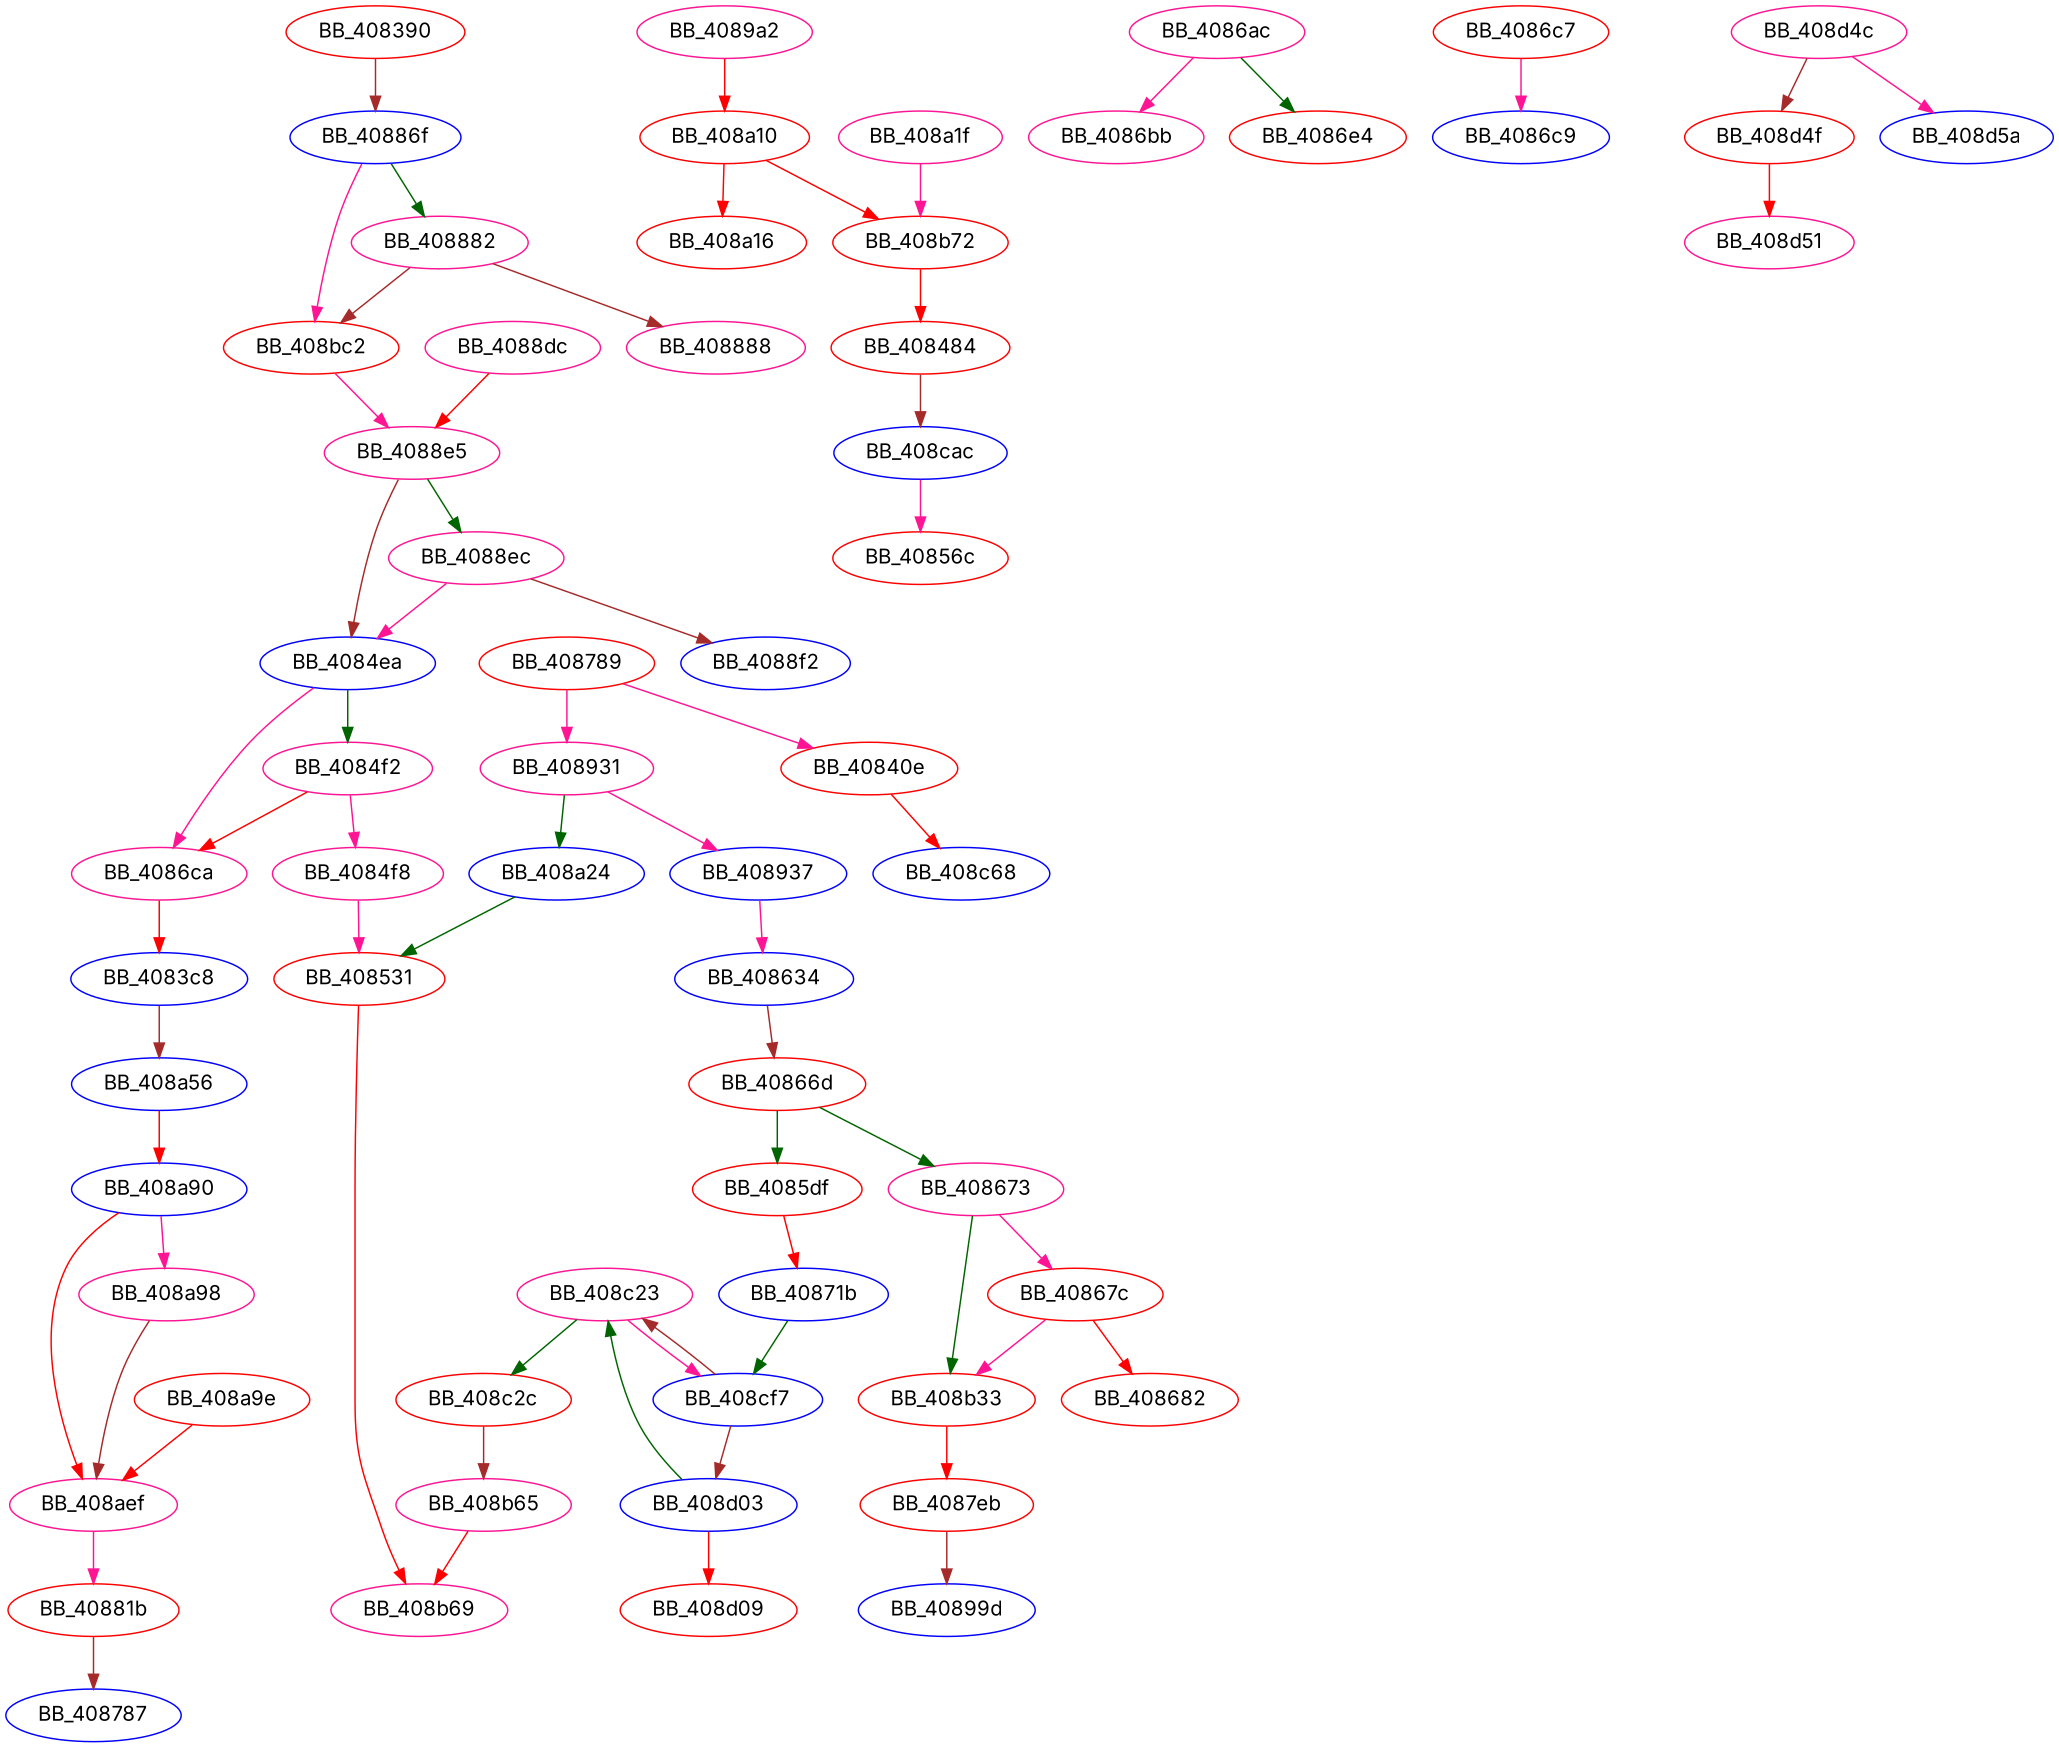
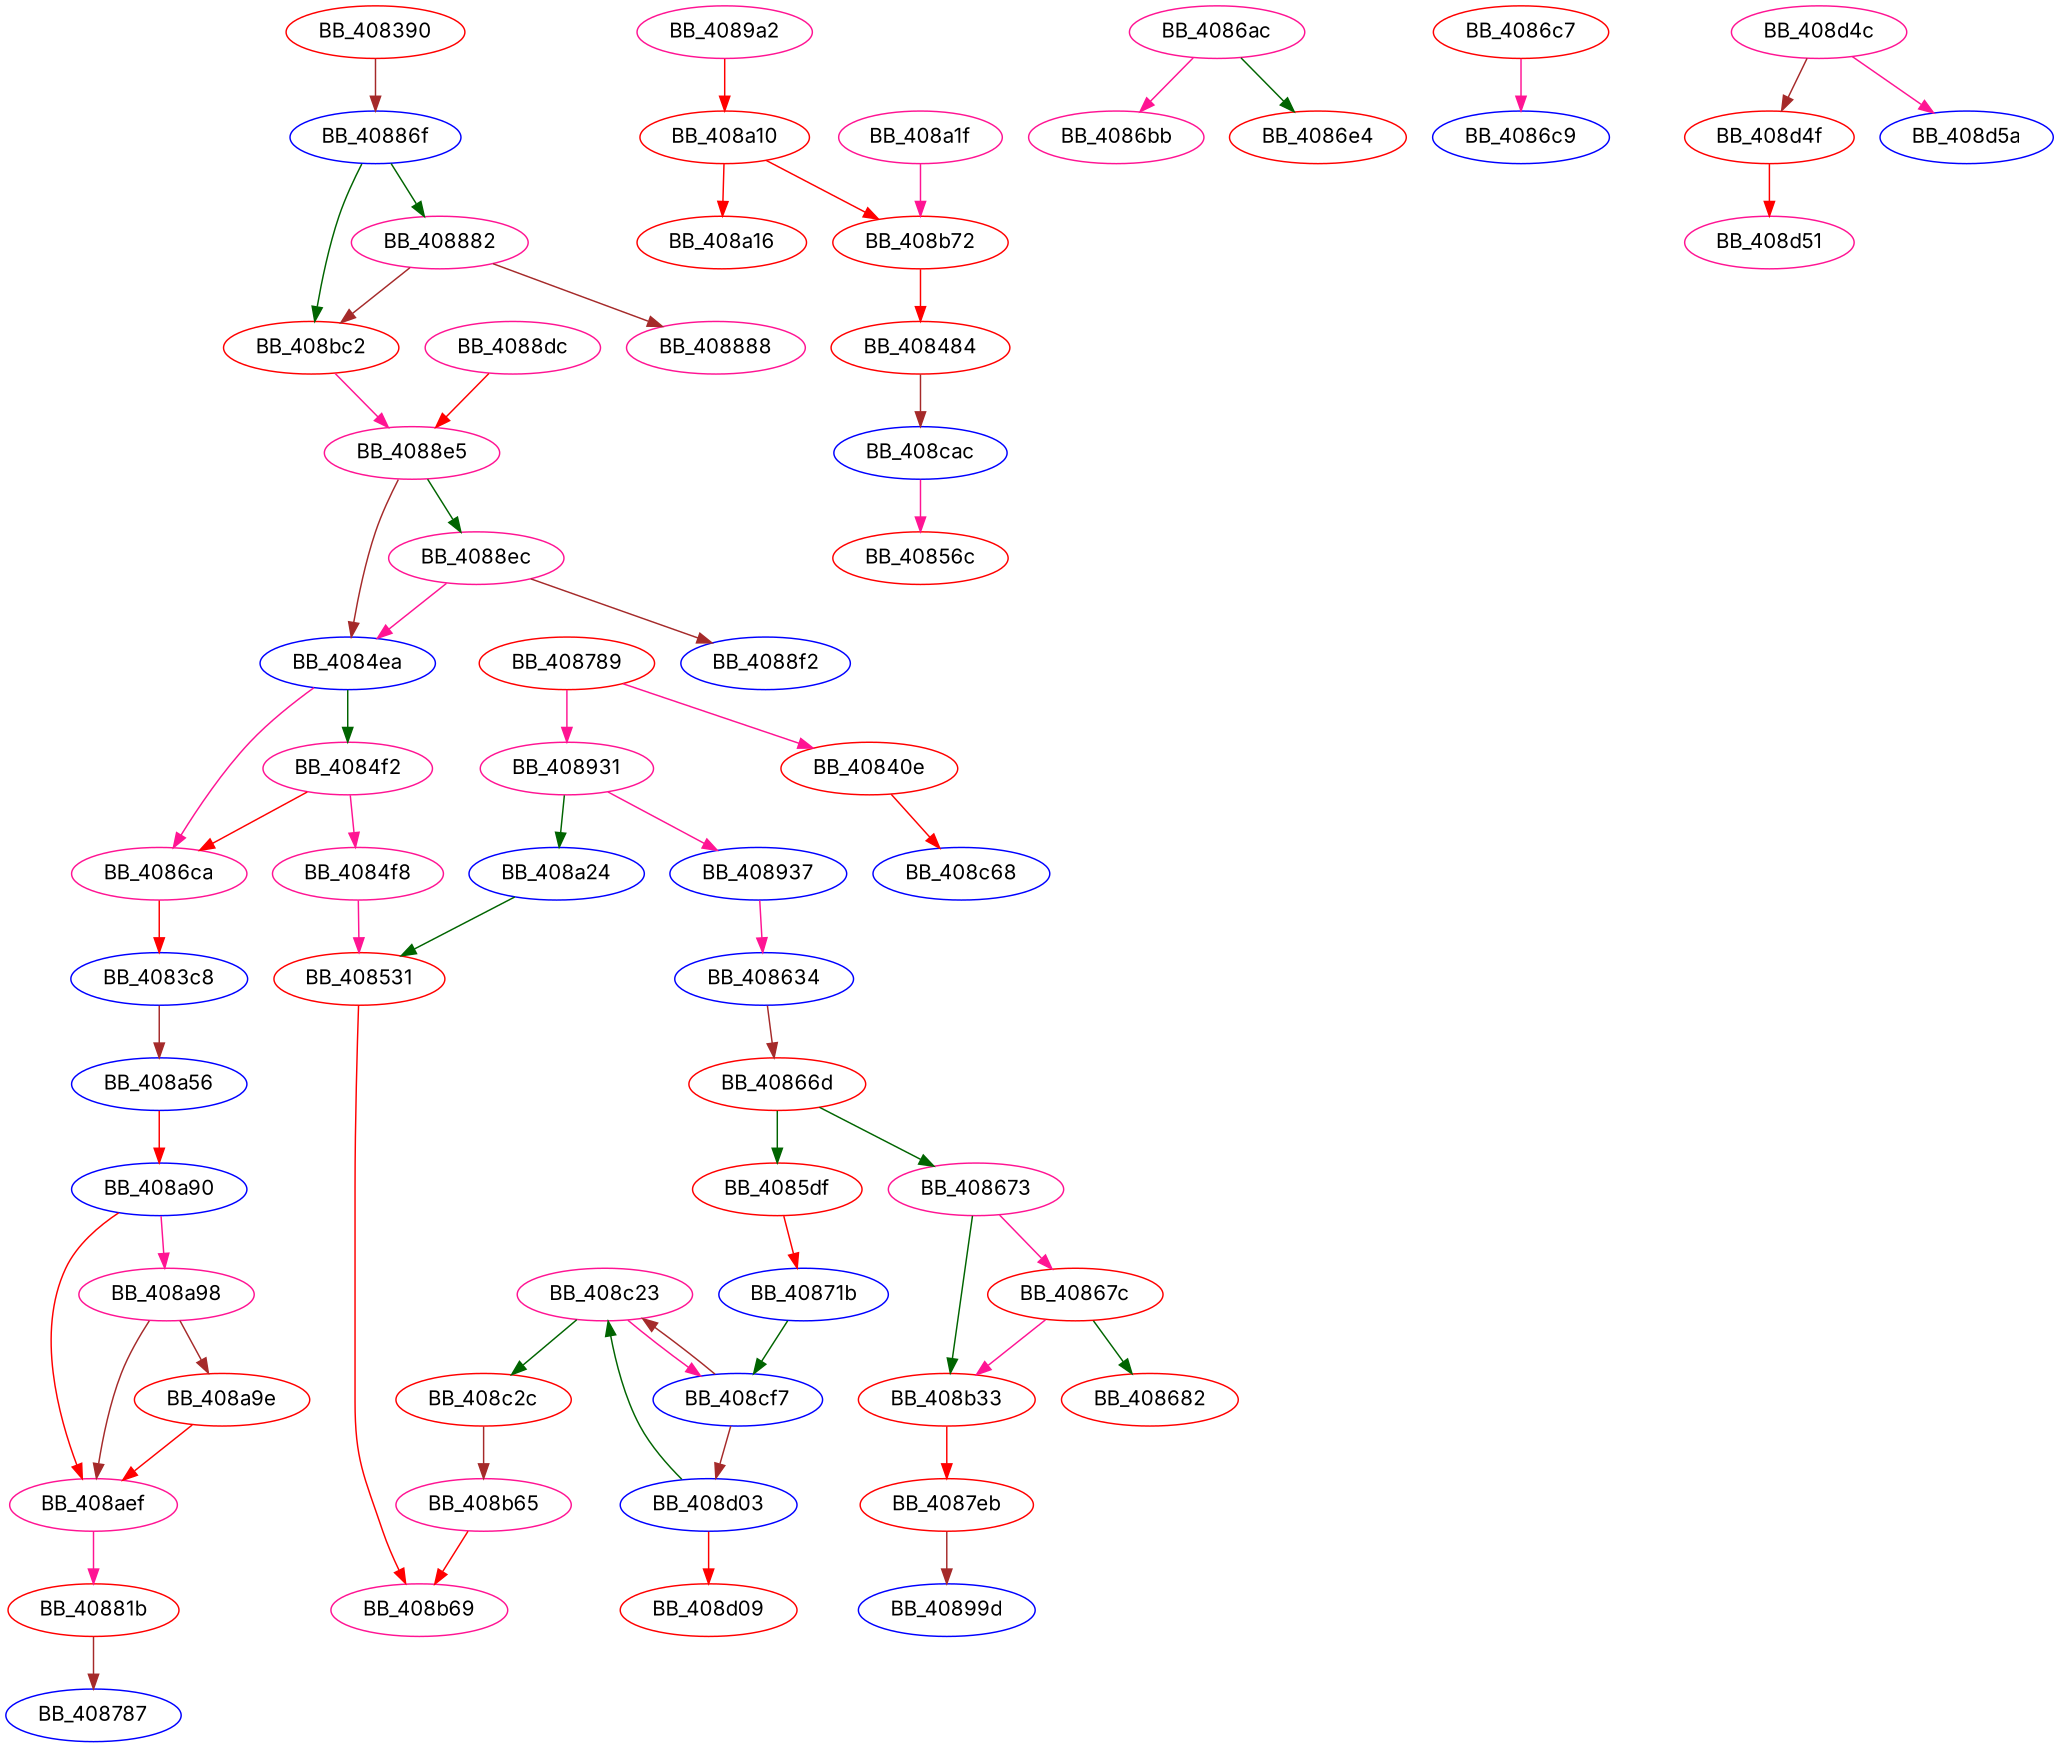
(334, 233) -> (334, 233)
none -> (191, 1340)
(1108, 1341) -> (1108, 1341)
